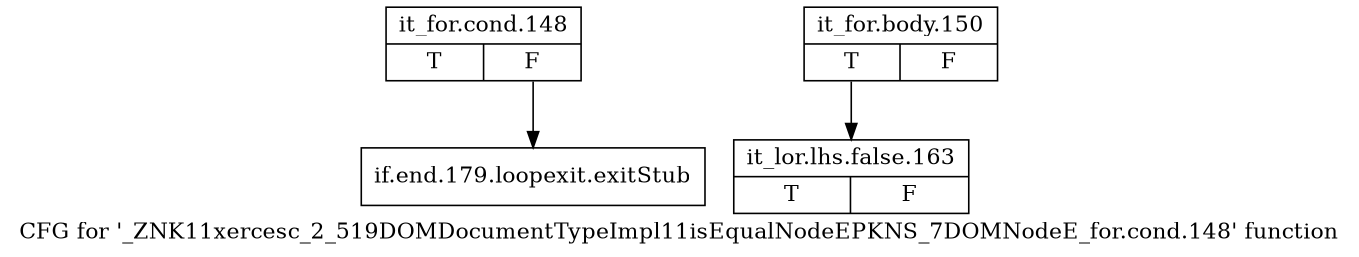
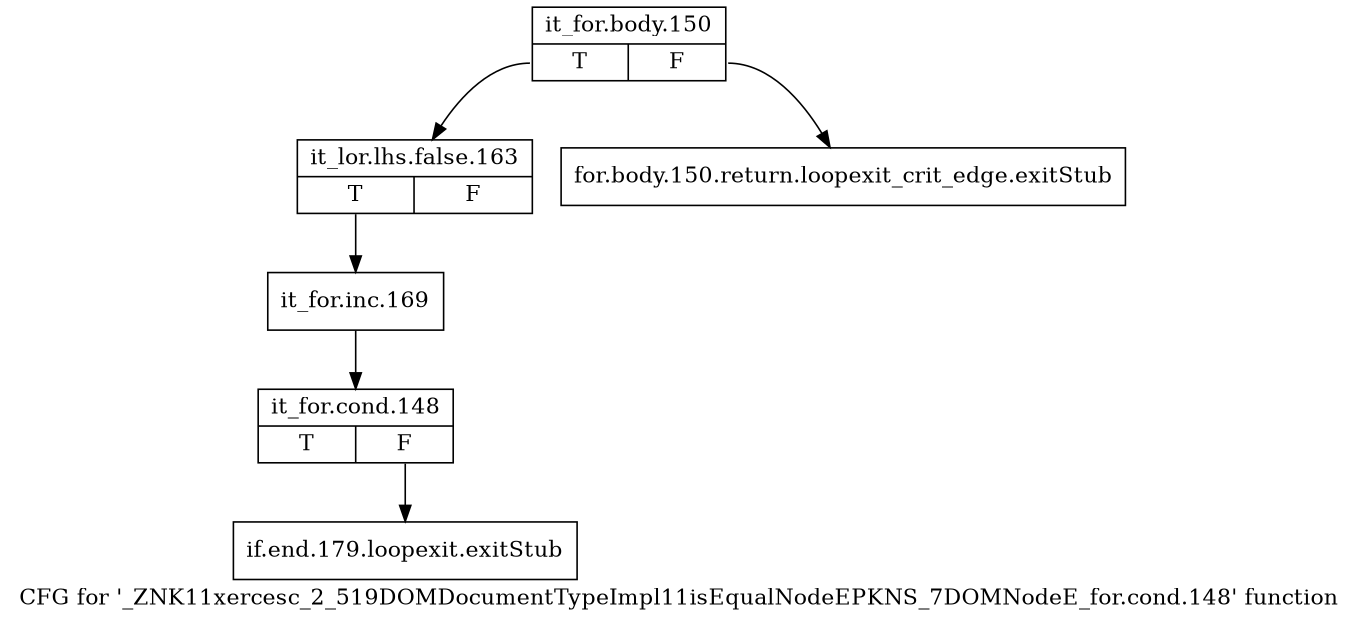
none -> (843, 177)
none -> (356, 301)
